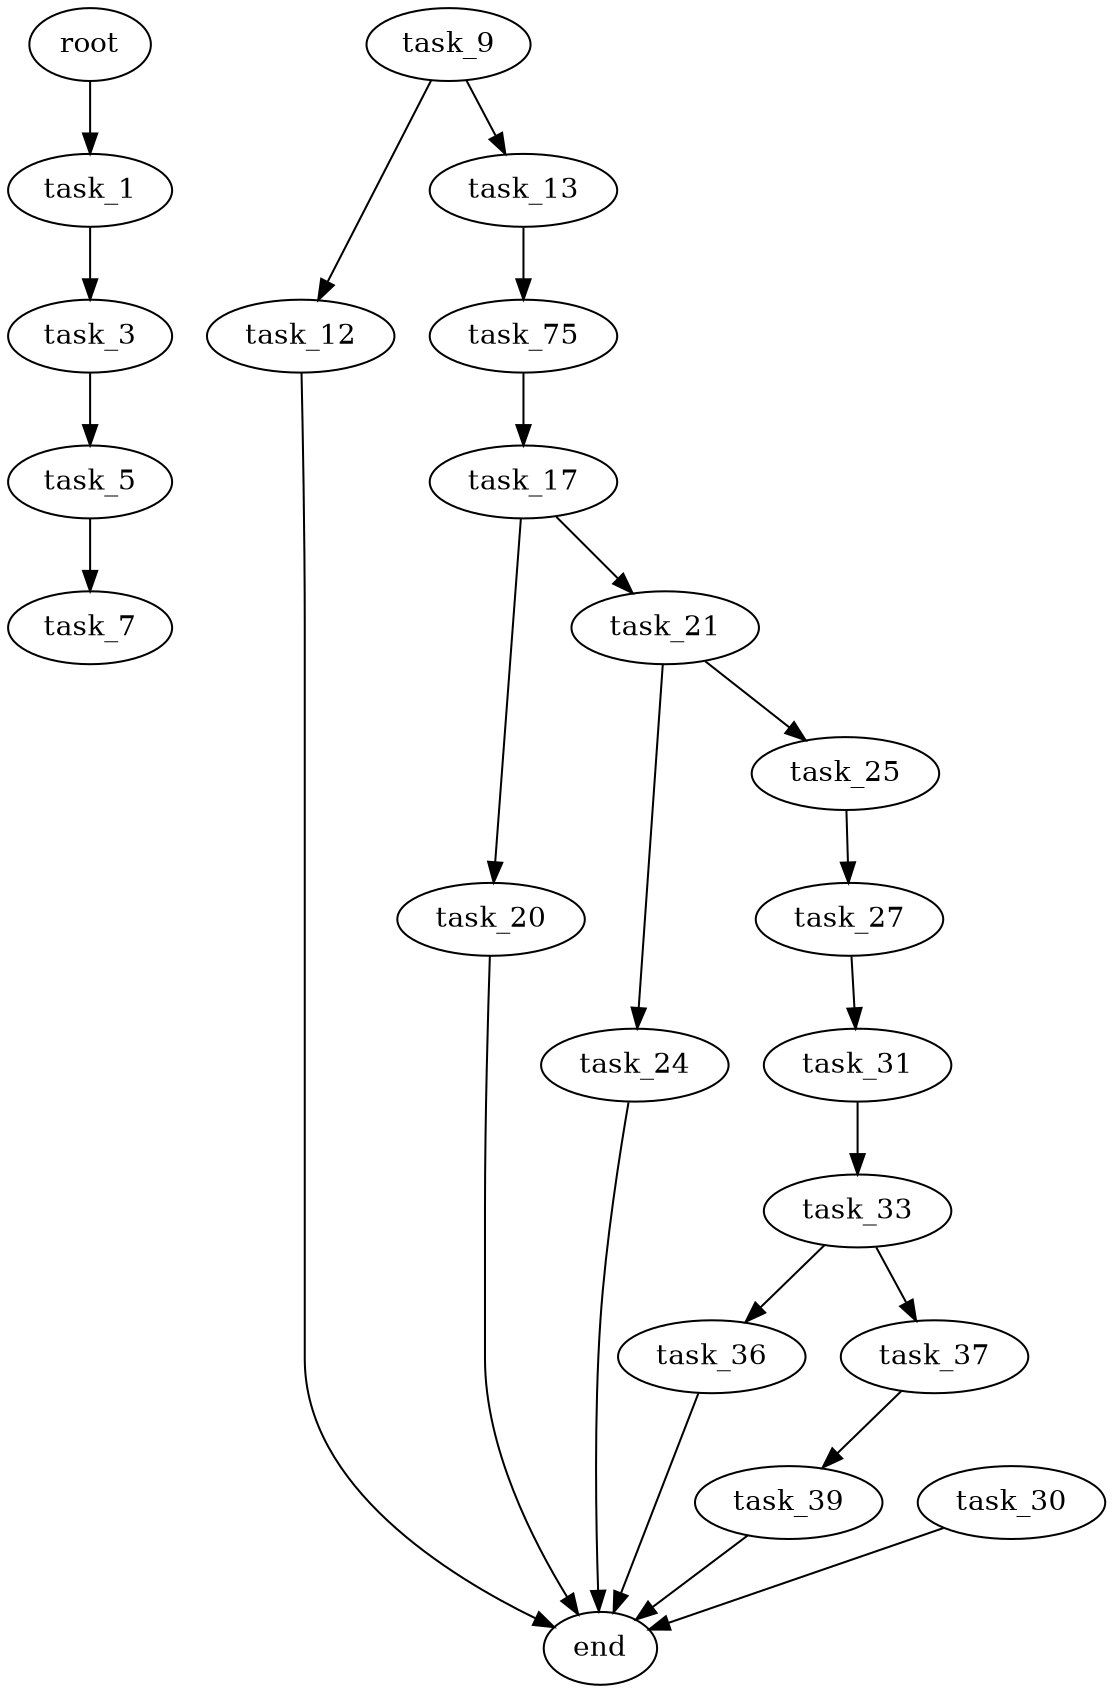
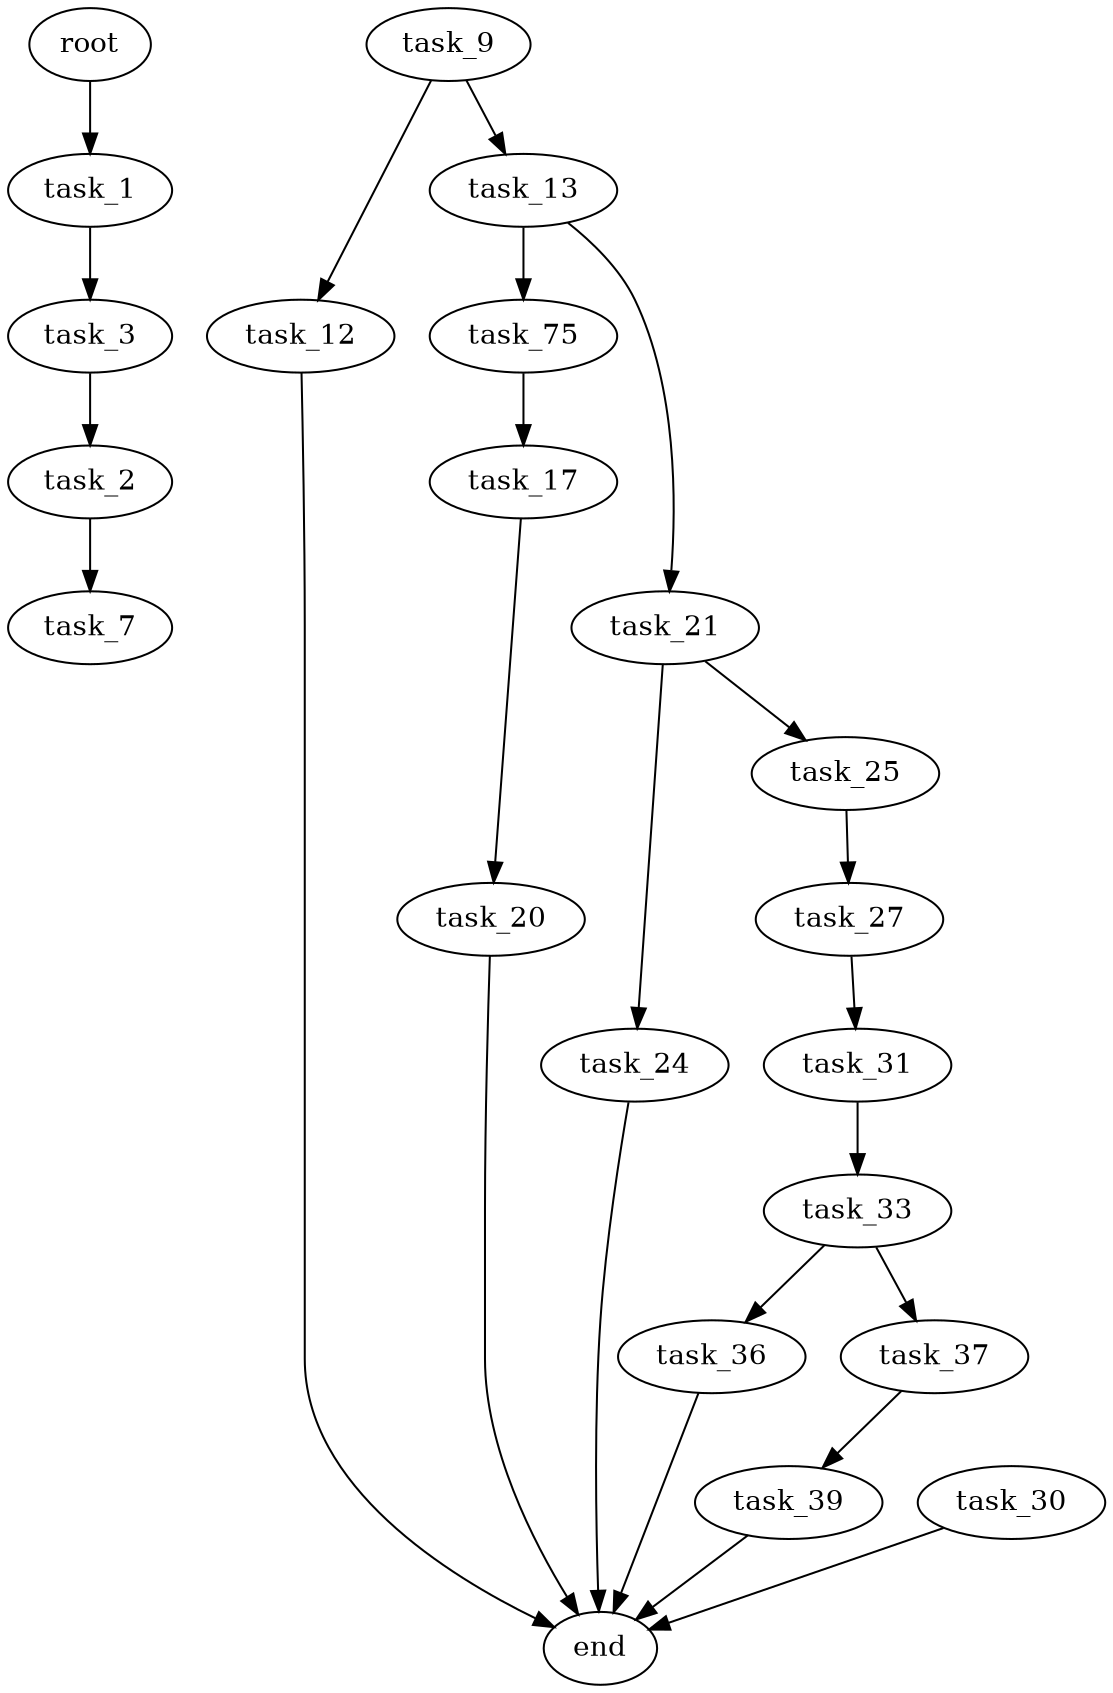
(90, 482) -> (90, 482)
(587, 548) -> (661, 382)
